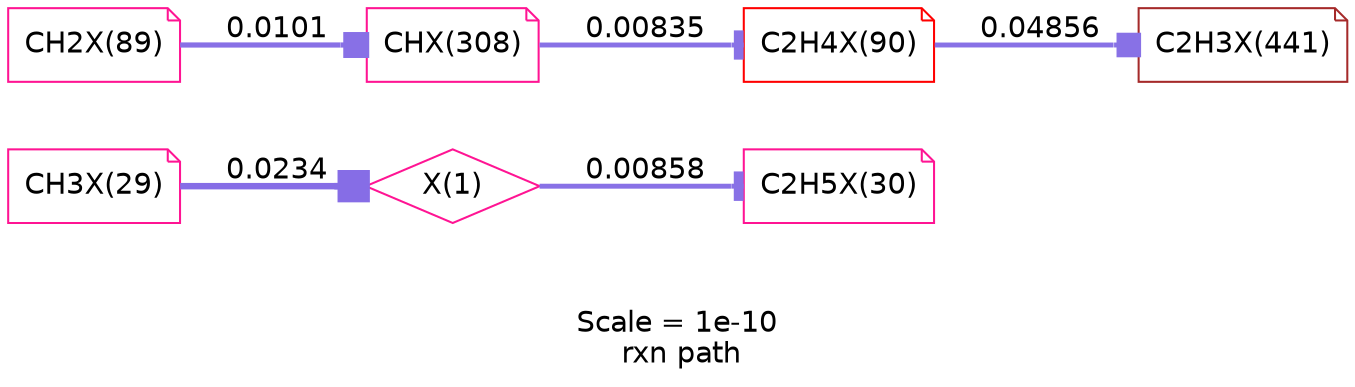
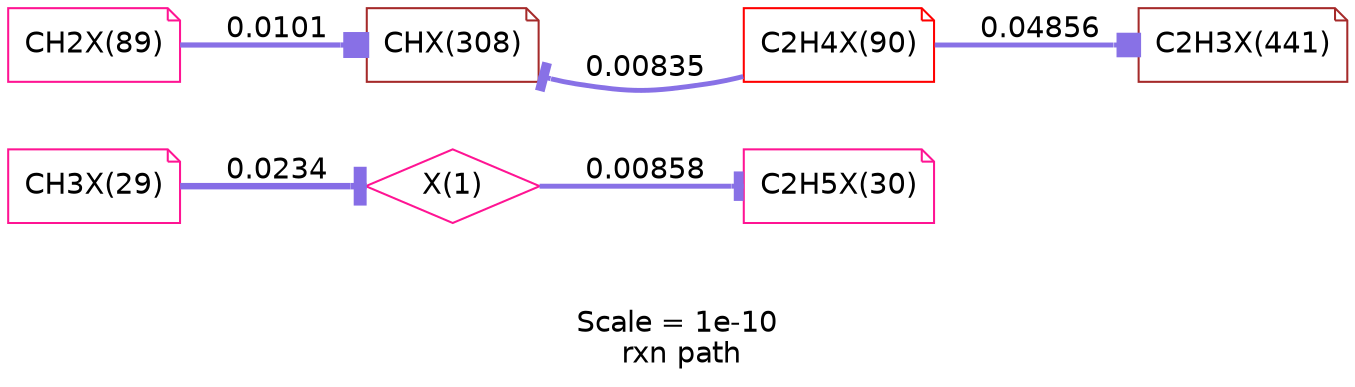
(453, 45) -> (453, 45)
(635, 45) -> (647, 90)
(265, 186) -> (265, 186)
